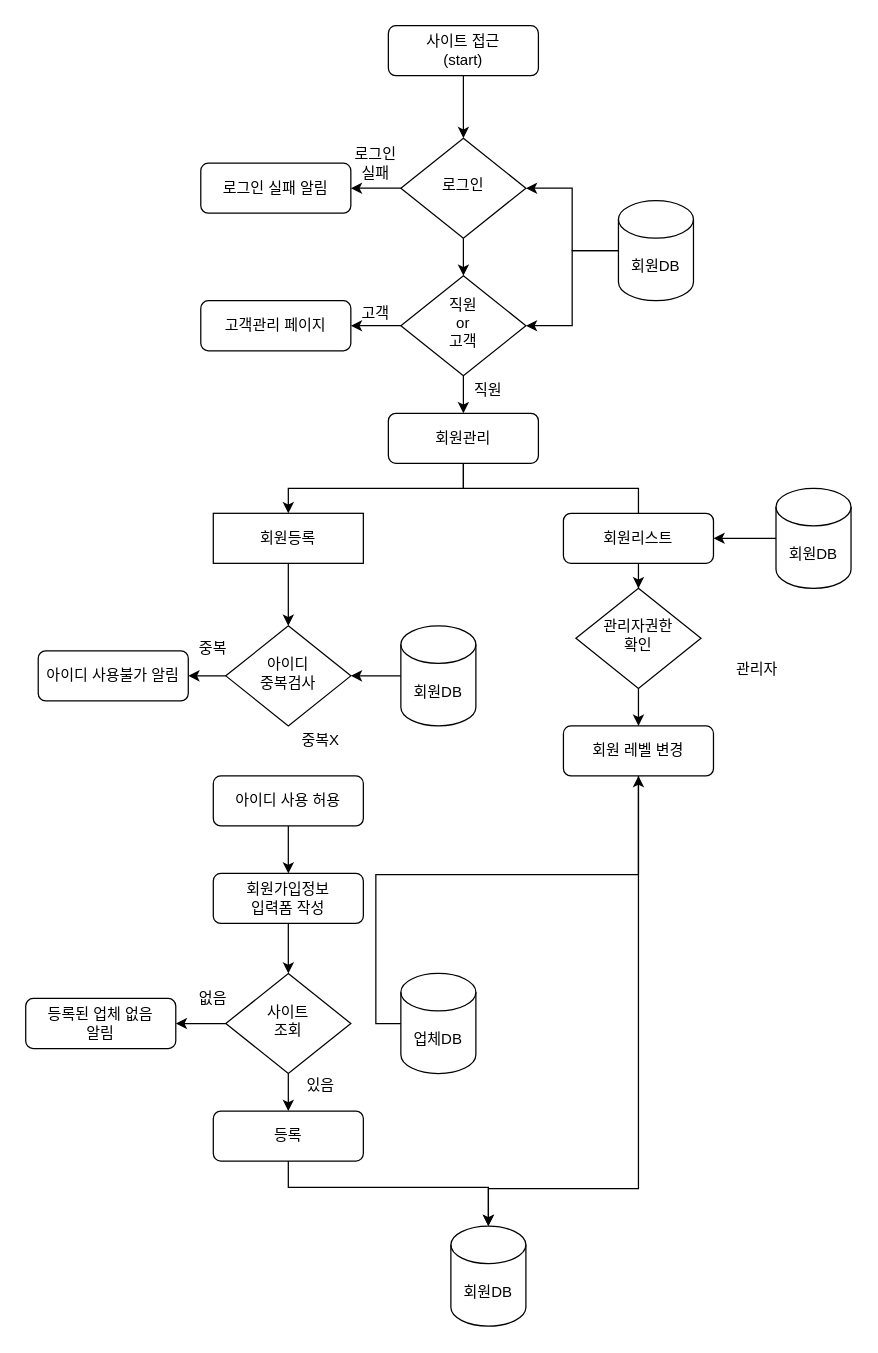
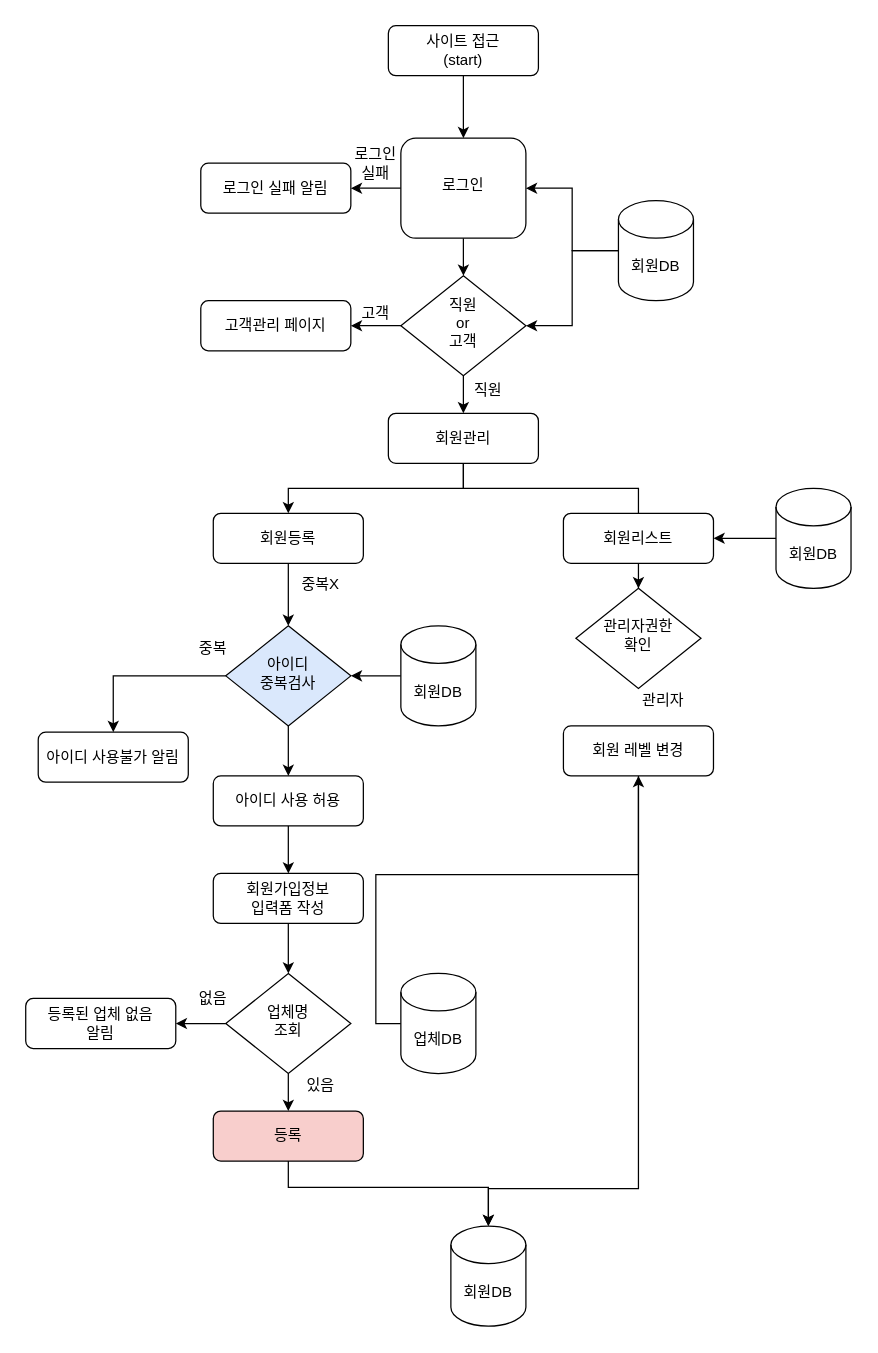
(463, 188) -> (463, 188)
(288, 538) -> (288, 538)
(757, 669) -> (663, 701)
(113, 676) -> (113, 757)
(288, 676) -> (288, 676)
(638, 711) -> none
(321, 741) -> (321, 584)
none -> (288, 747)
(288, 1021) -> (288, 1021)
(288, 1136) -> (288, 1136)
